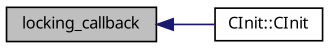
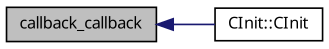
(81, 24) -> (81, 24)
